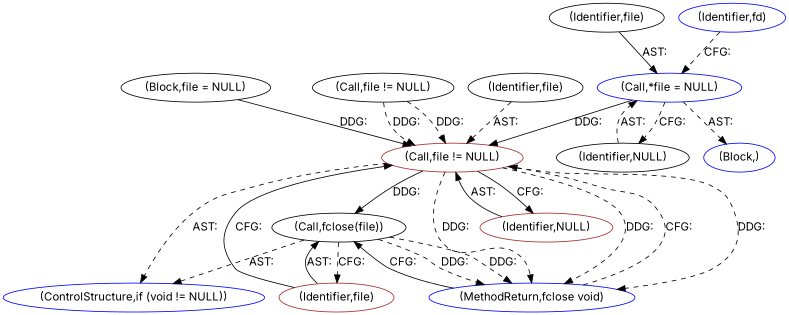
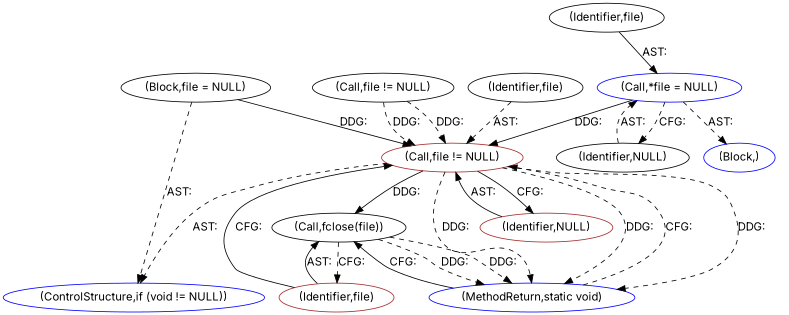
(732, 18) -> none
(243, 261) -> (166, 189)
(532, 298) -> (532, 298)
